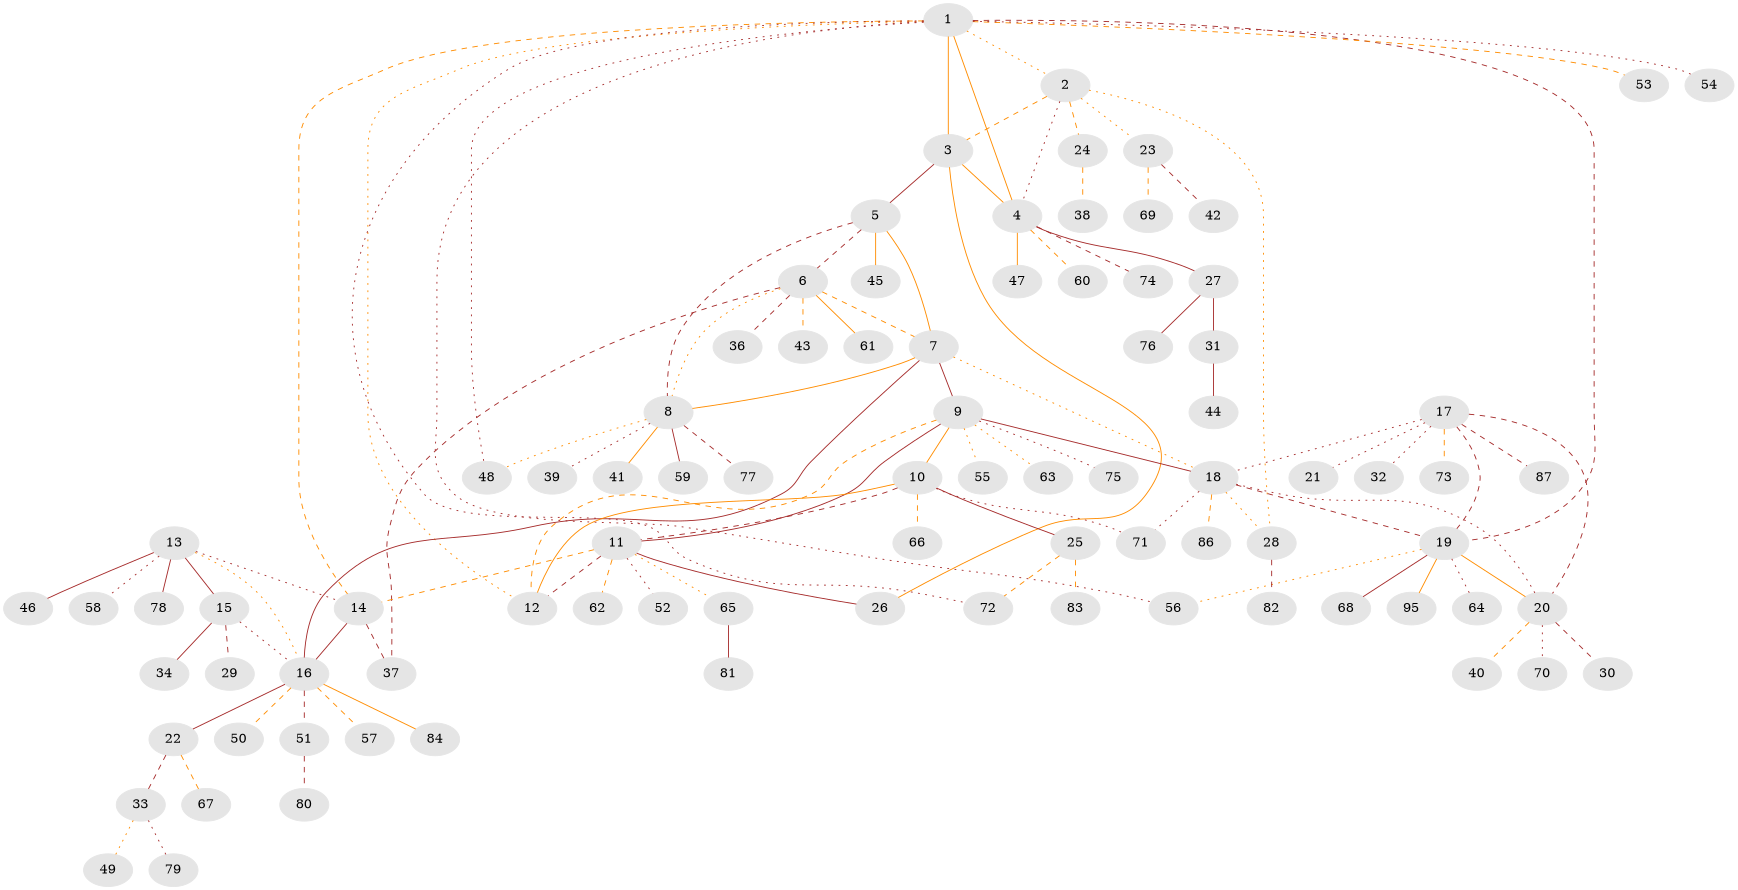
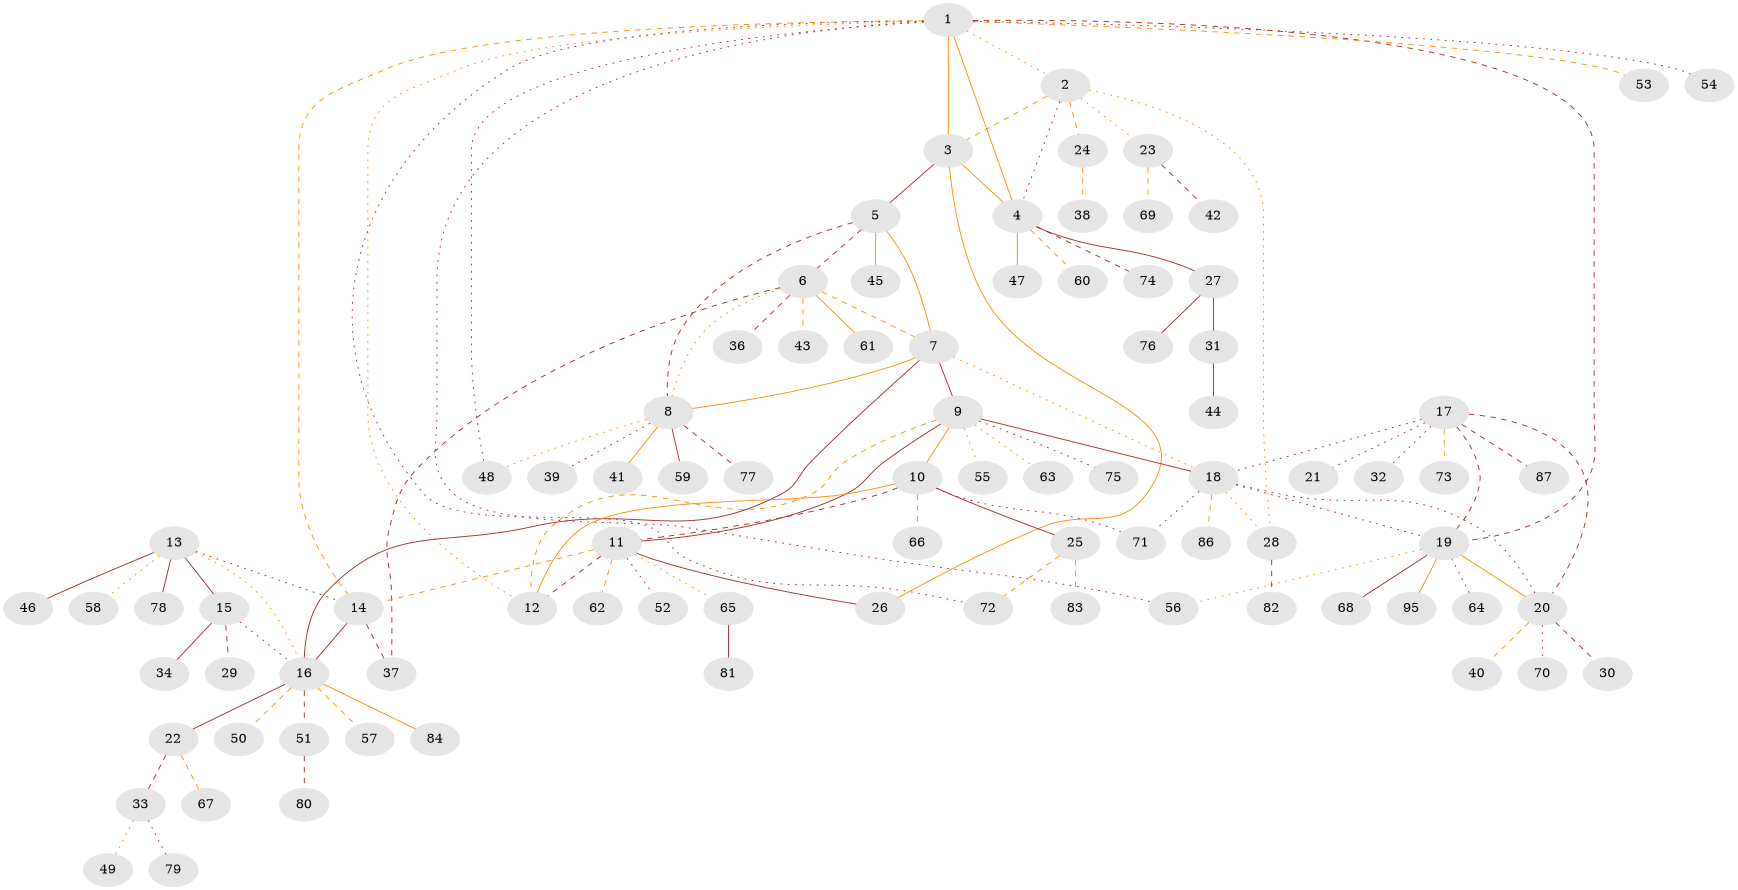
(1329, 511) -> (1329, 511)
(134, 576) -> (134, 576)
